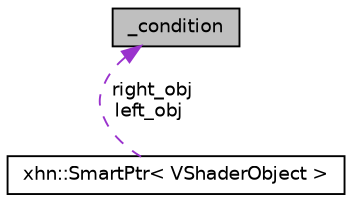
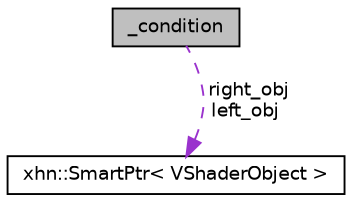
(101, 111) -> (203, 92)
